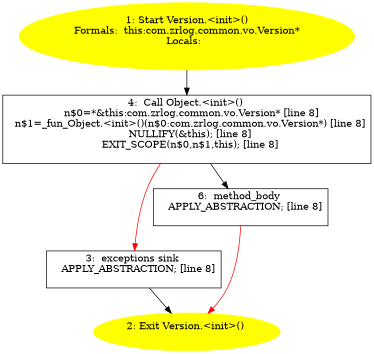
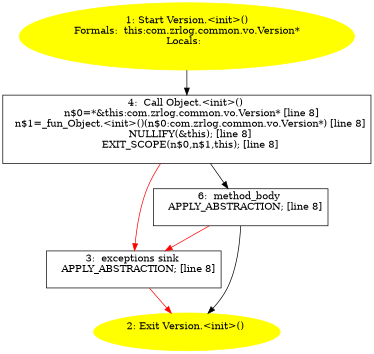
none -> (190, 237)
(234, 270) -> (234, 270)
(158, 298) -> (158, 298)
